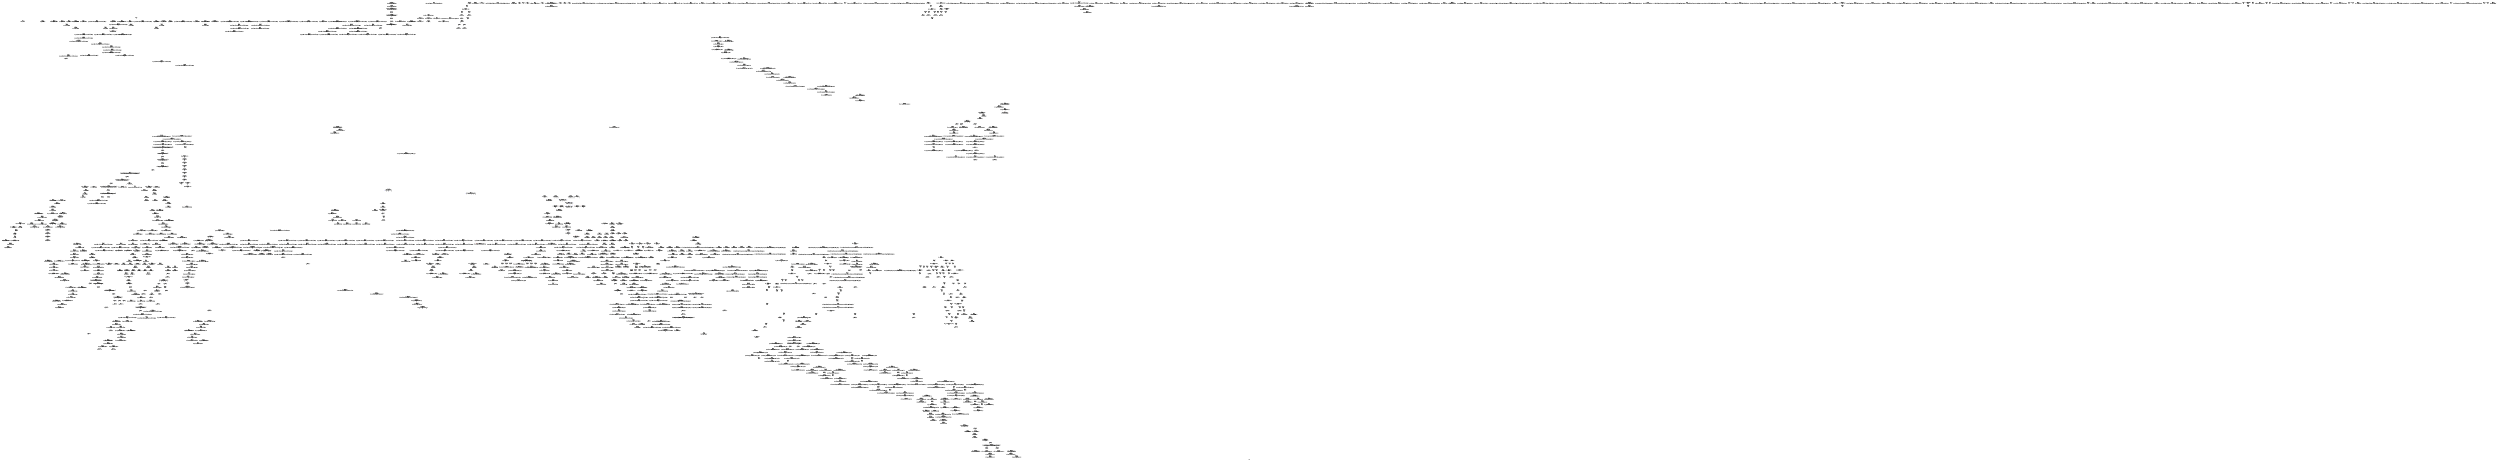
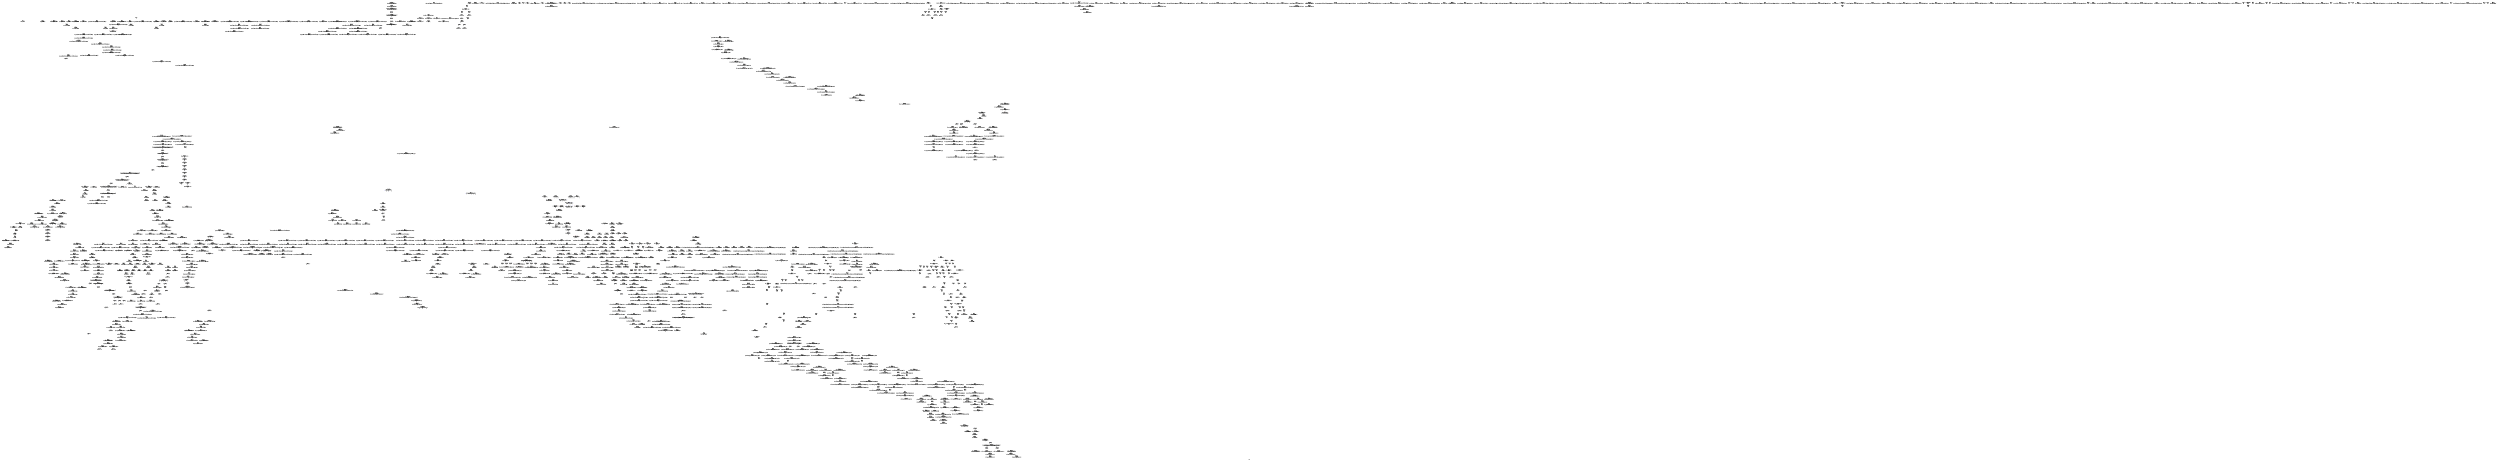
(430, 264) -> none
